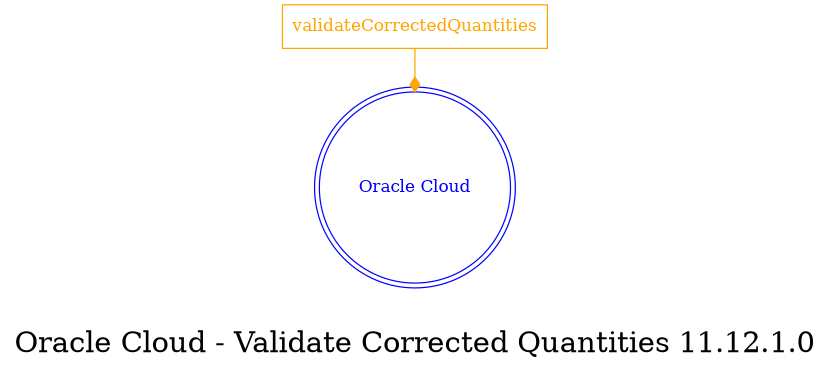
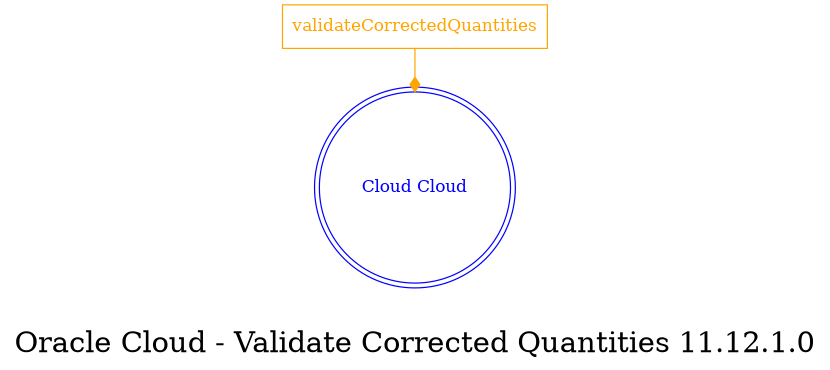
(415, 188) -> (415, 188)
